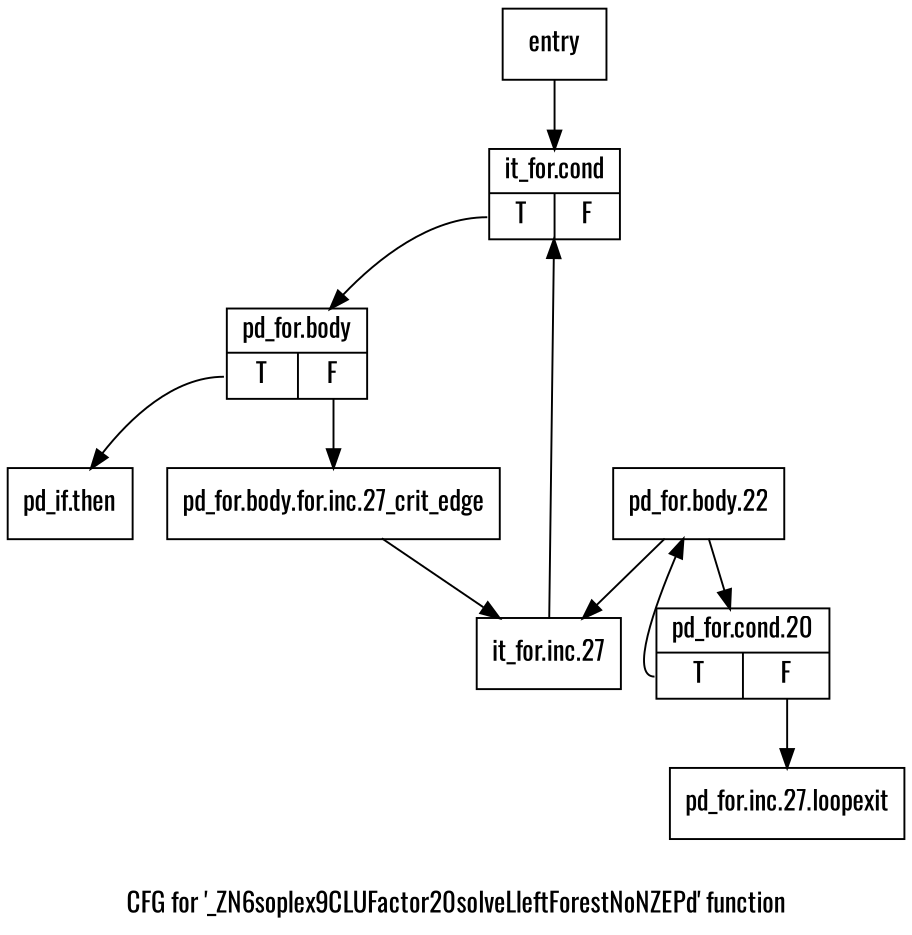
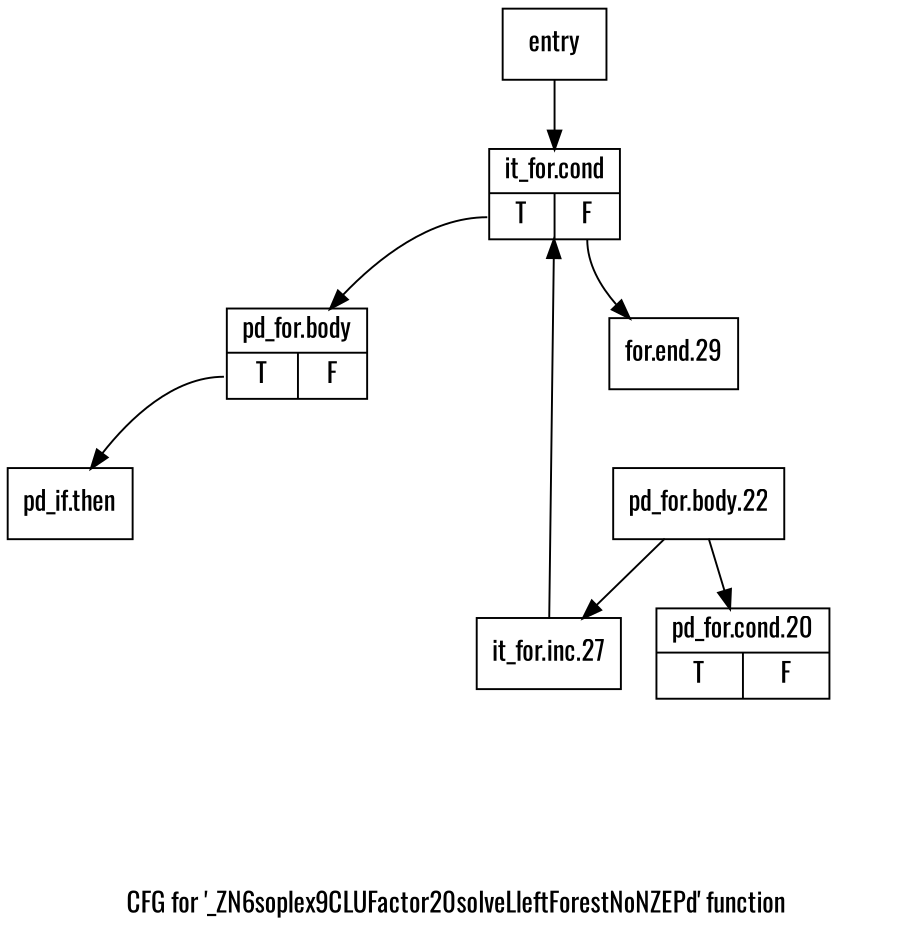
none -> (674, 354)
(334, 504) -> none
(653, 618) -> none
(787, 803) -> none
